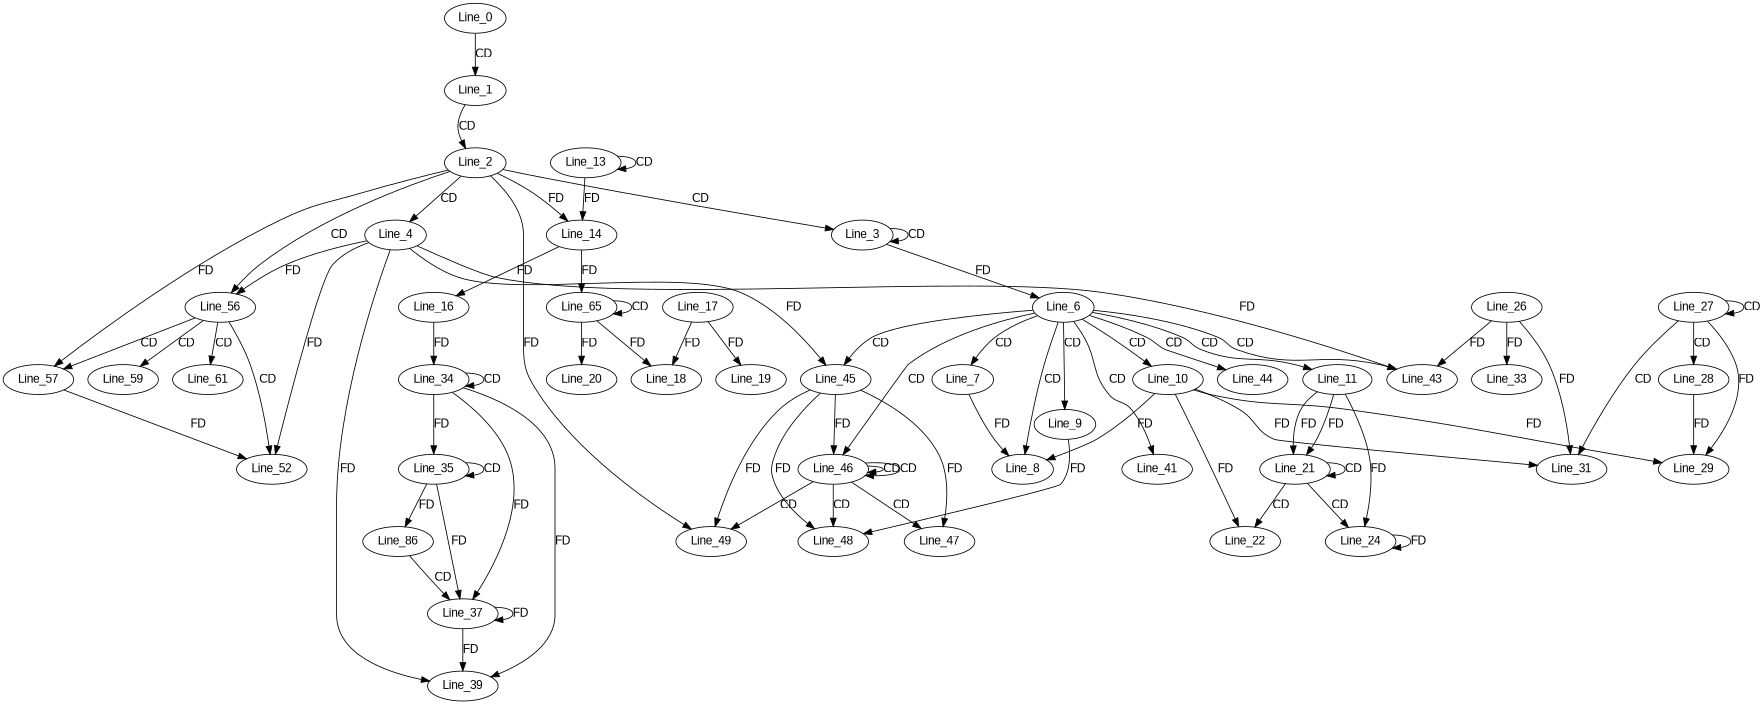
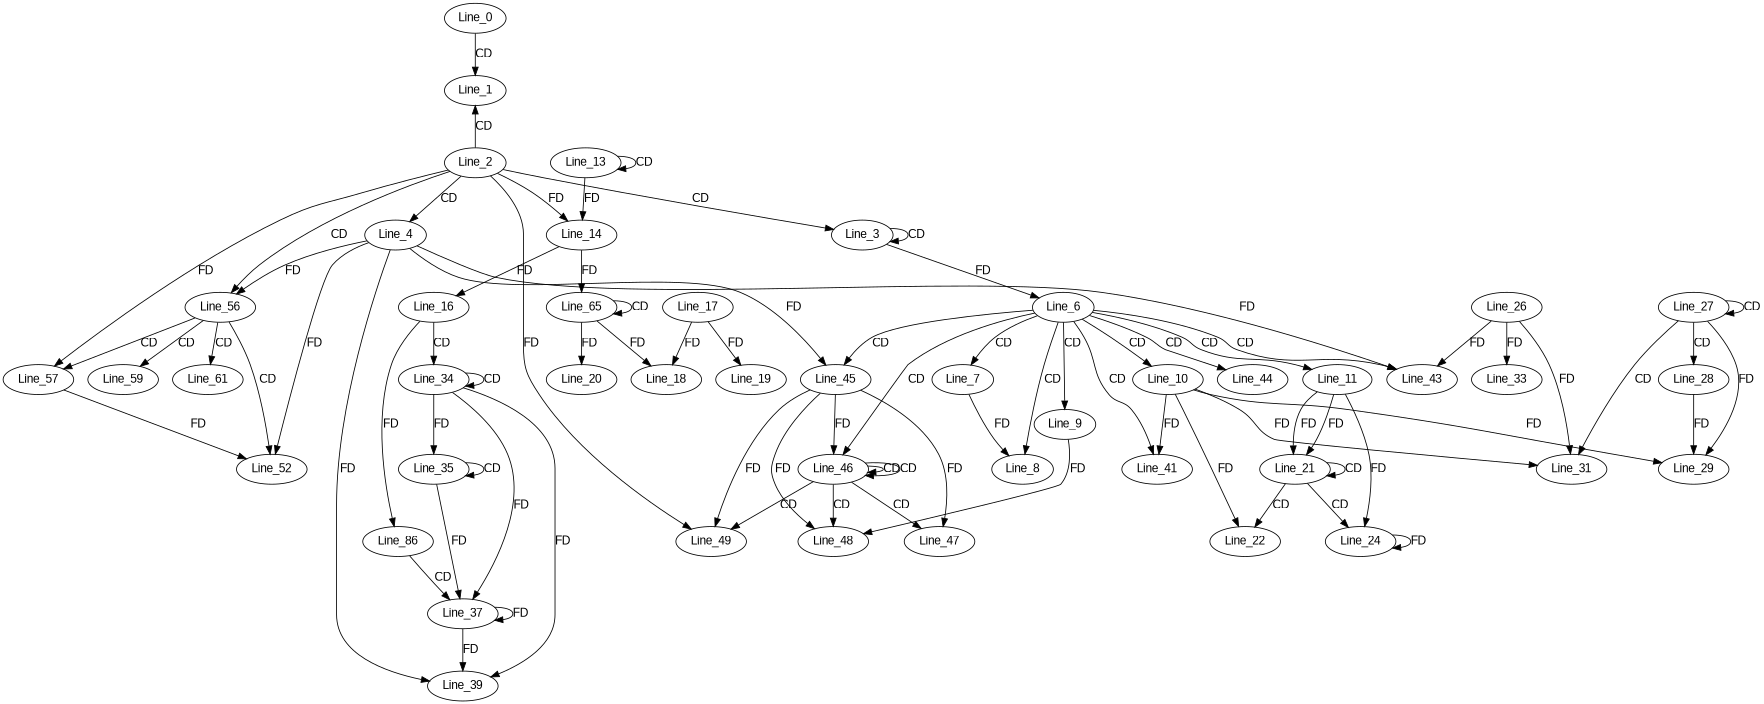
(458, 123) -> (475, 131)
(442, 343) -> (442, 343)
(1109, 432) -> (1163, 420)
(418, 502) -> (383, 415)
